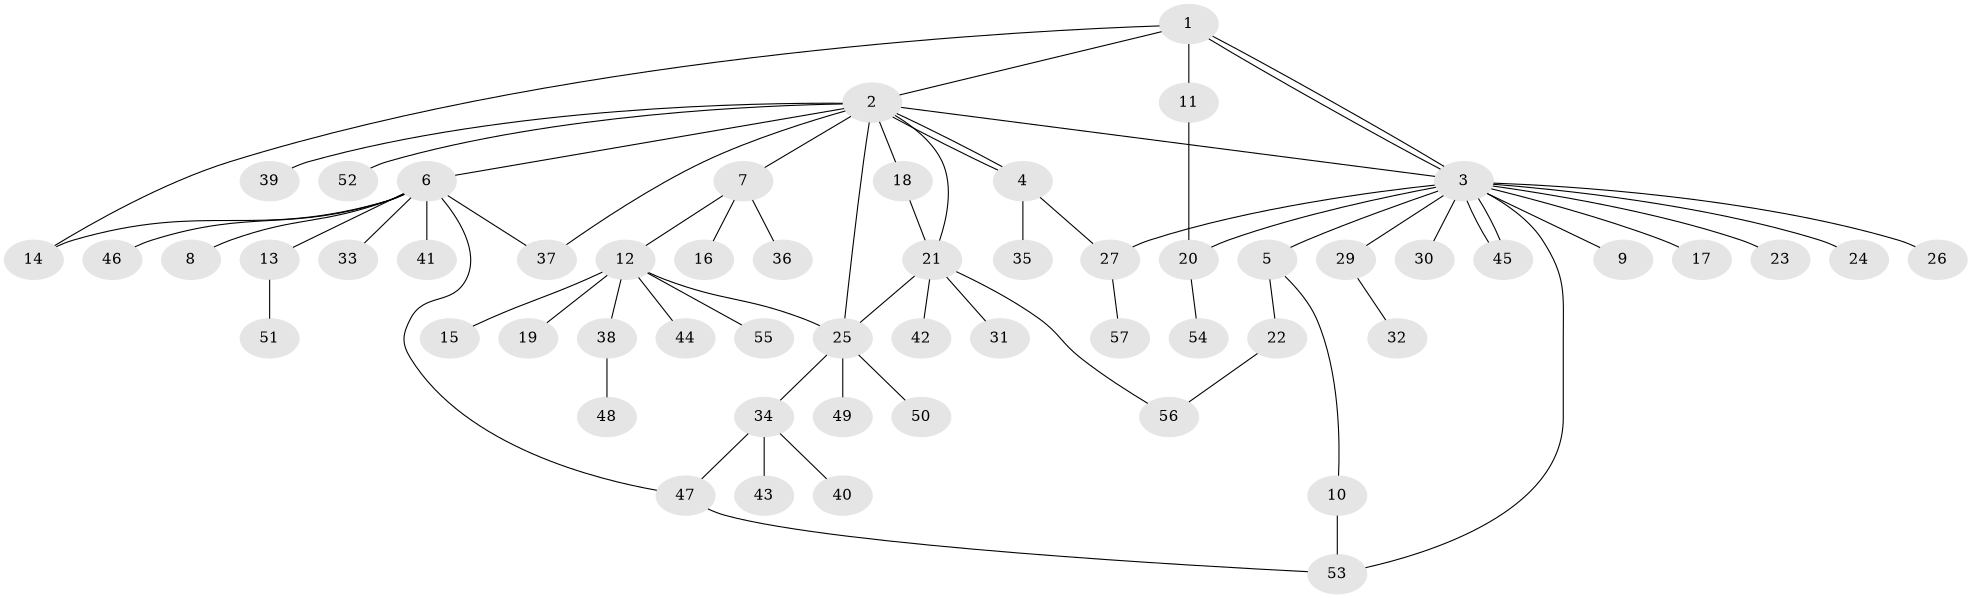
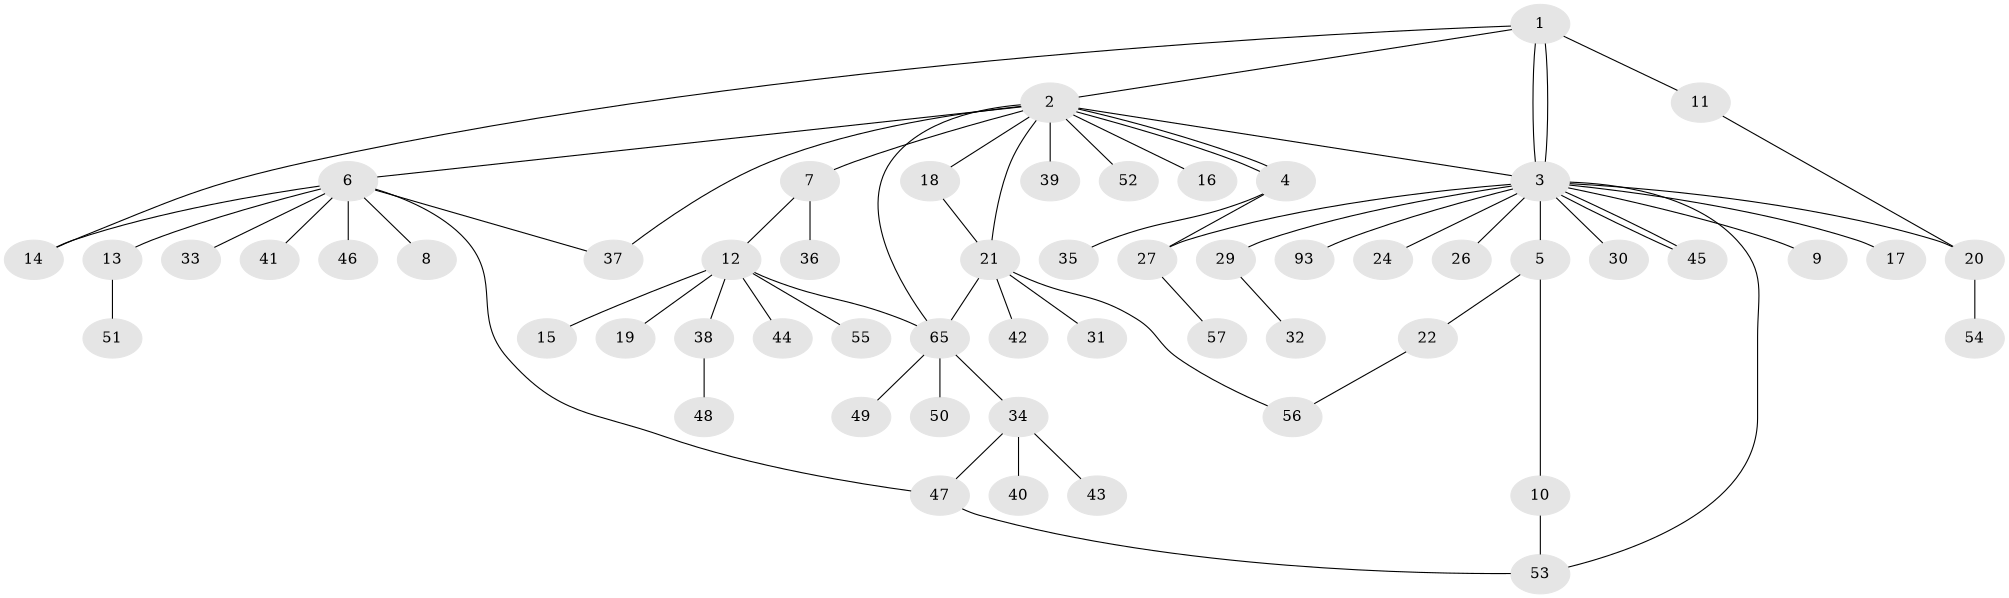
(724, 221) -> (1129, 142)
(1781, 260) -> (1305, 260)
(843, 338) -> (940, 338)
